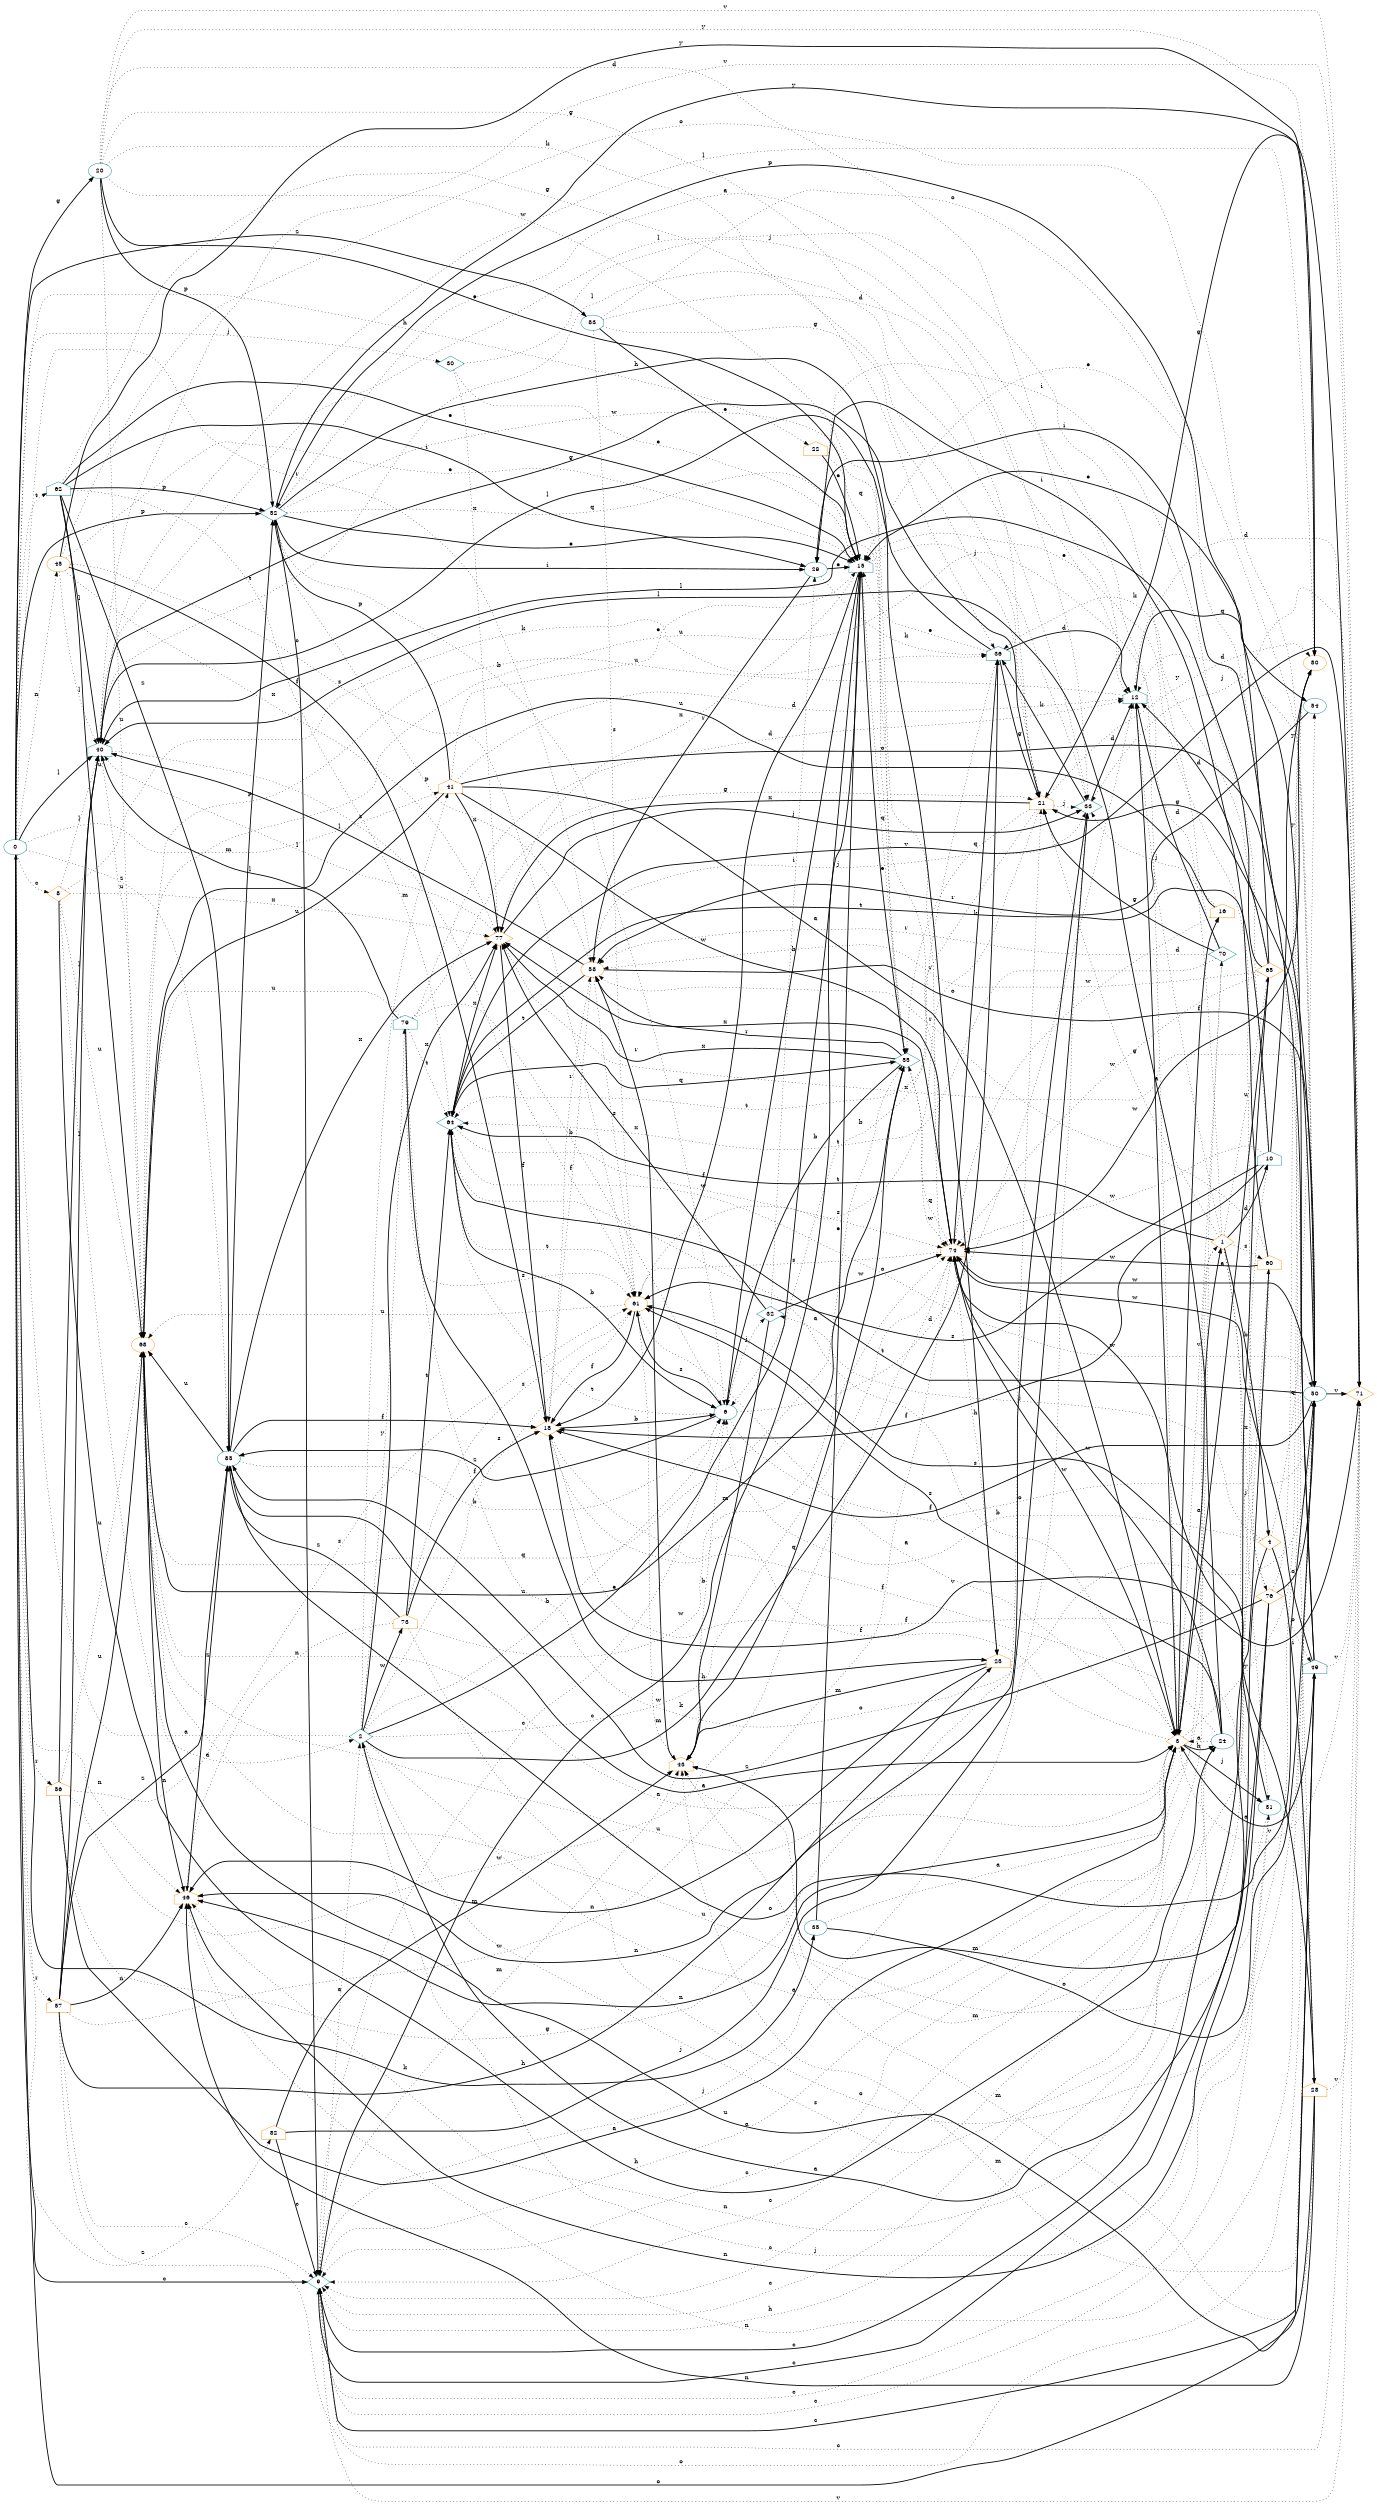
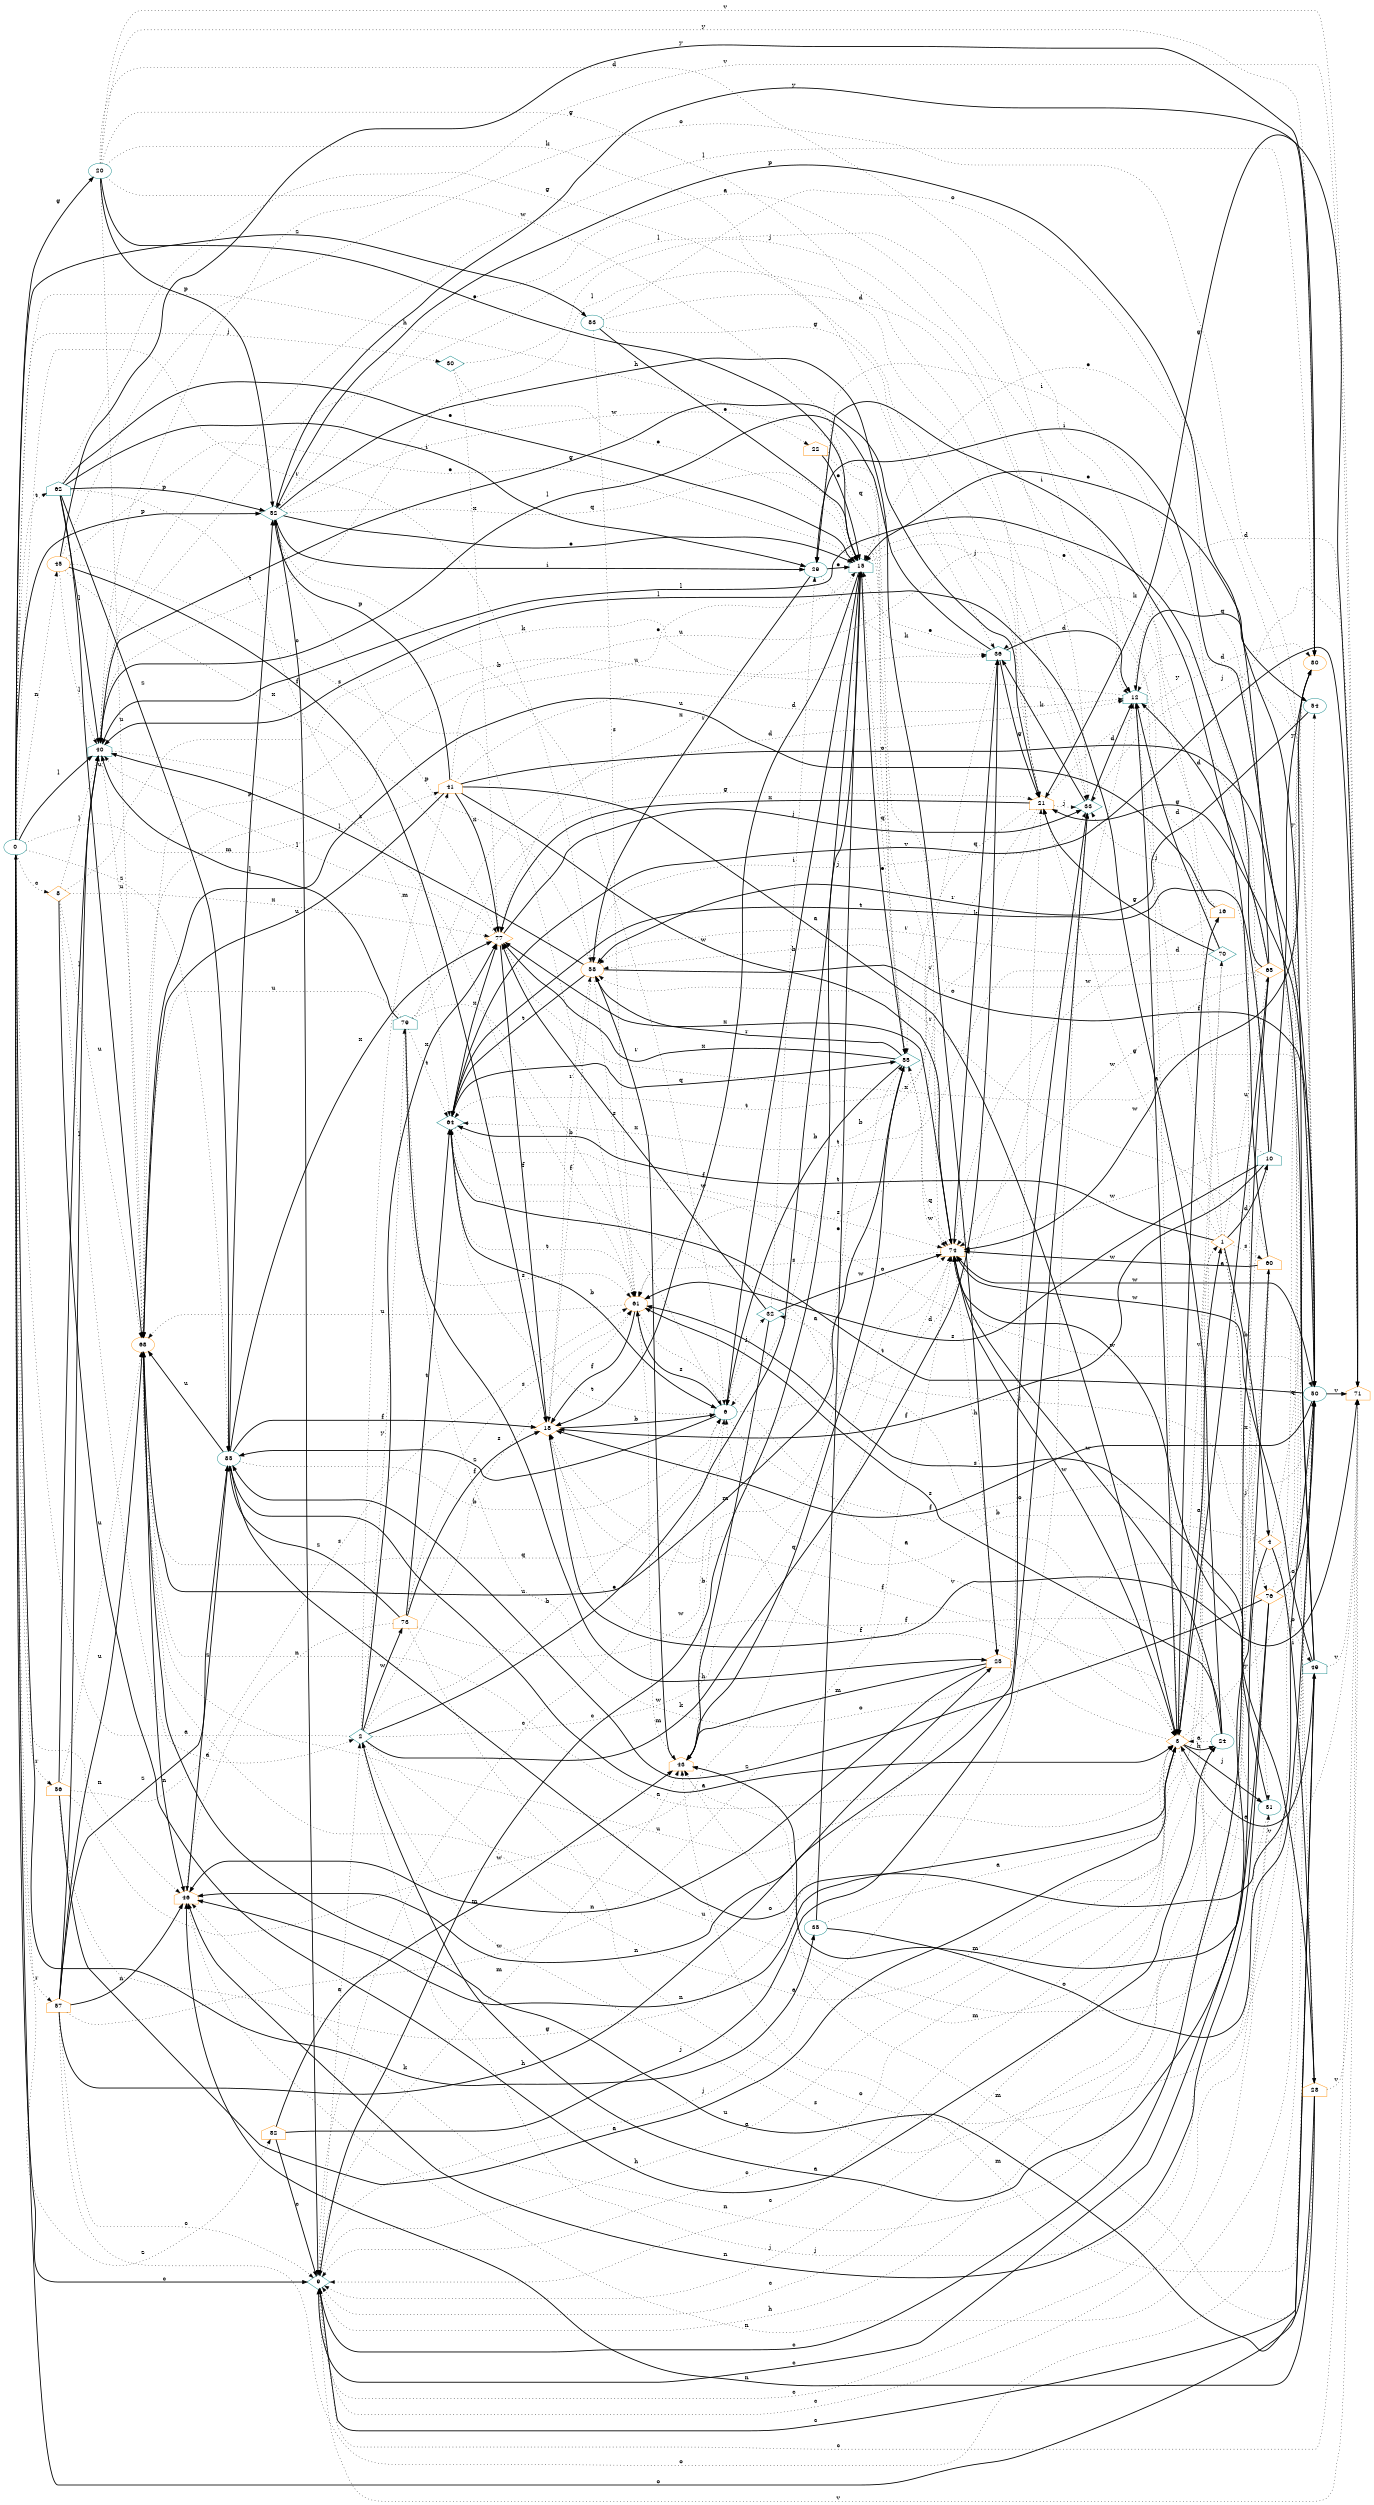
(1360, 1394) -> (1358, 1394)
(770, 2248) -> (770, 2248)
